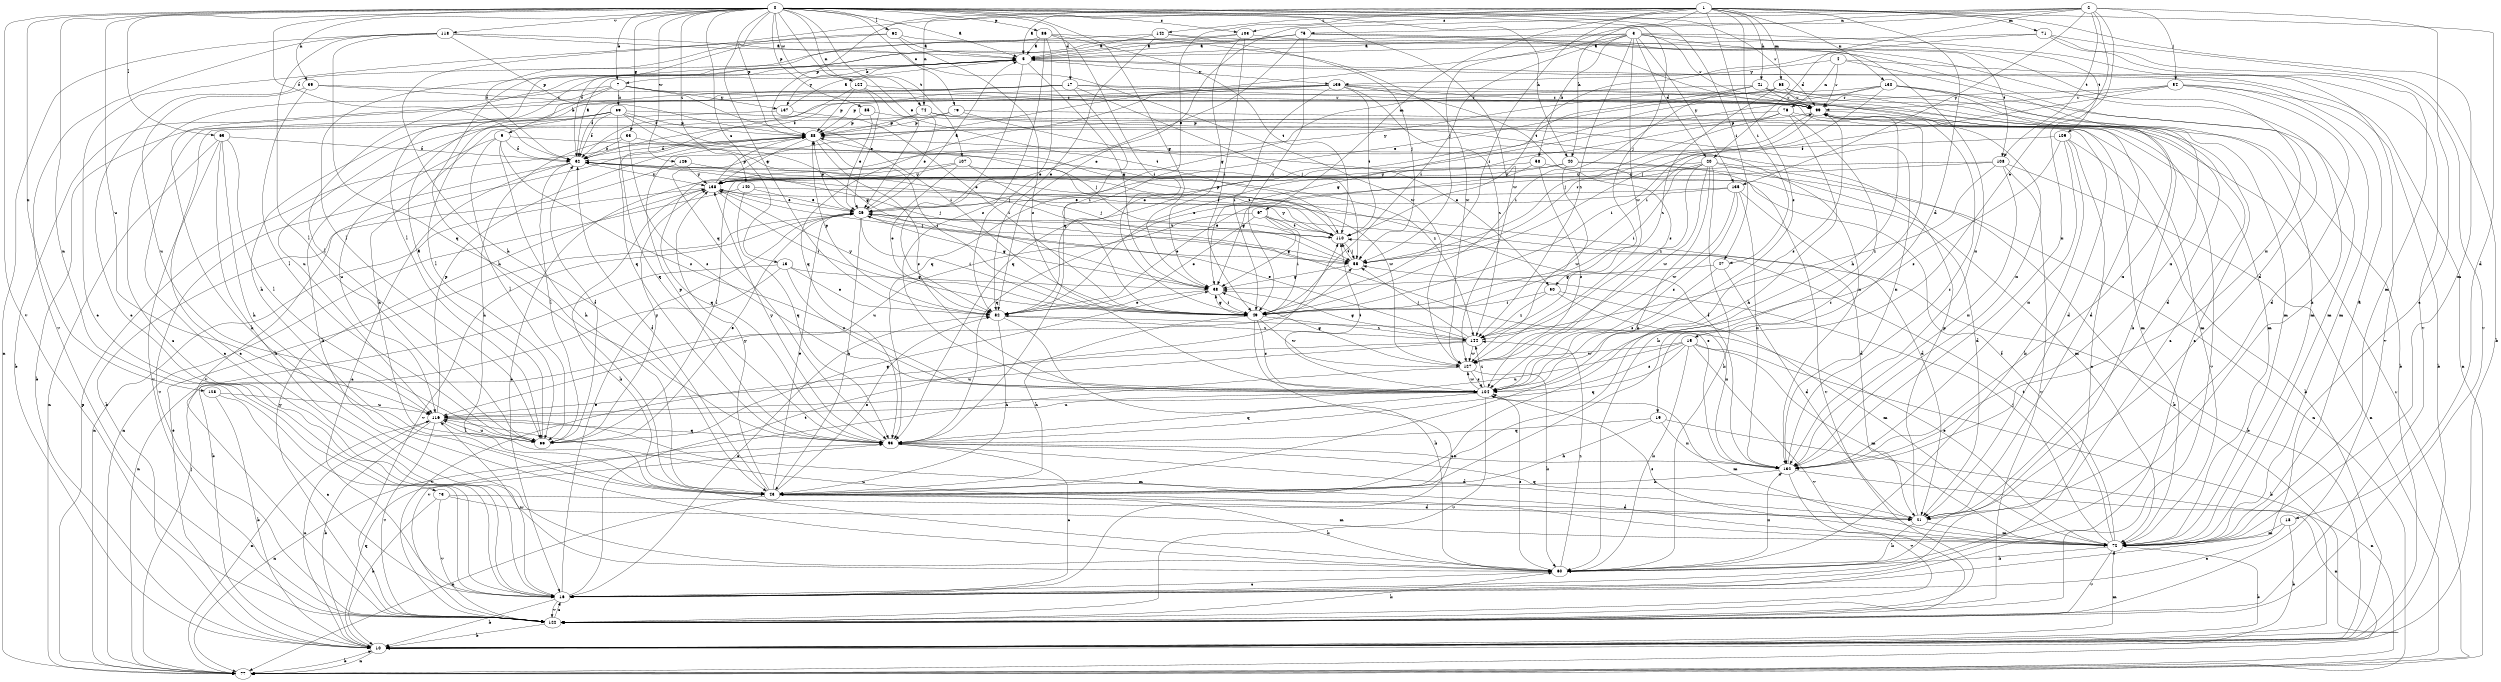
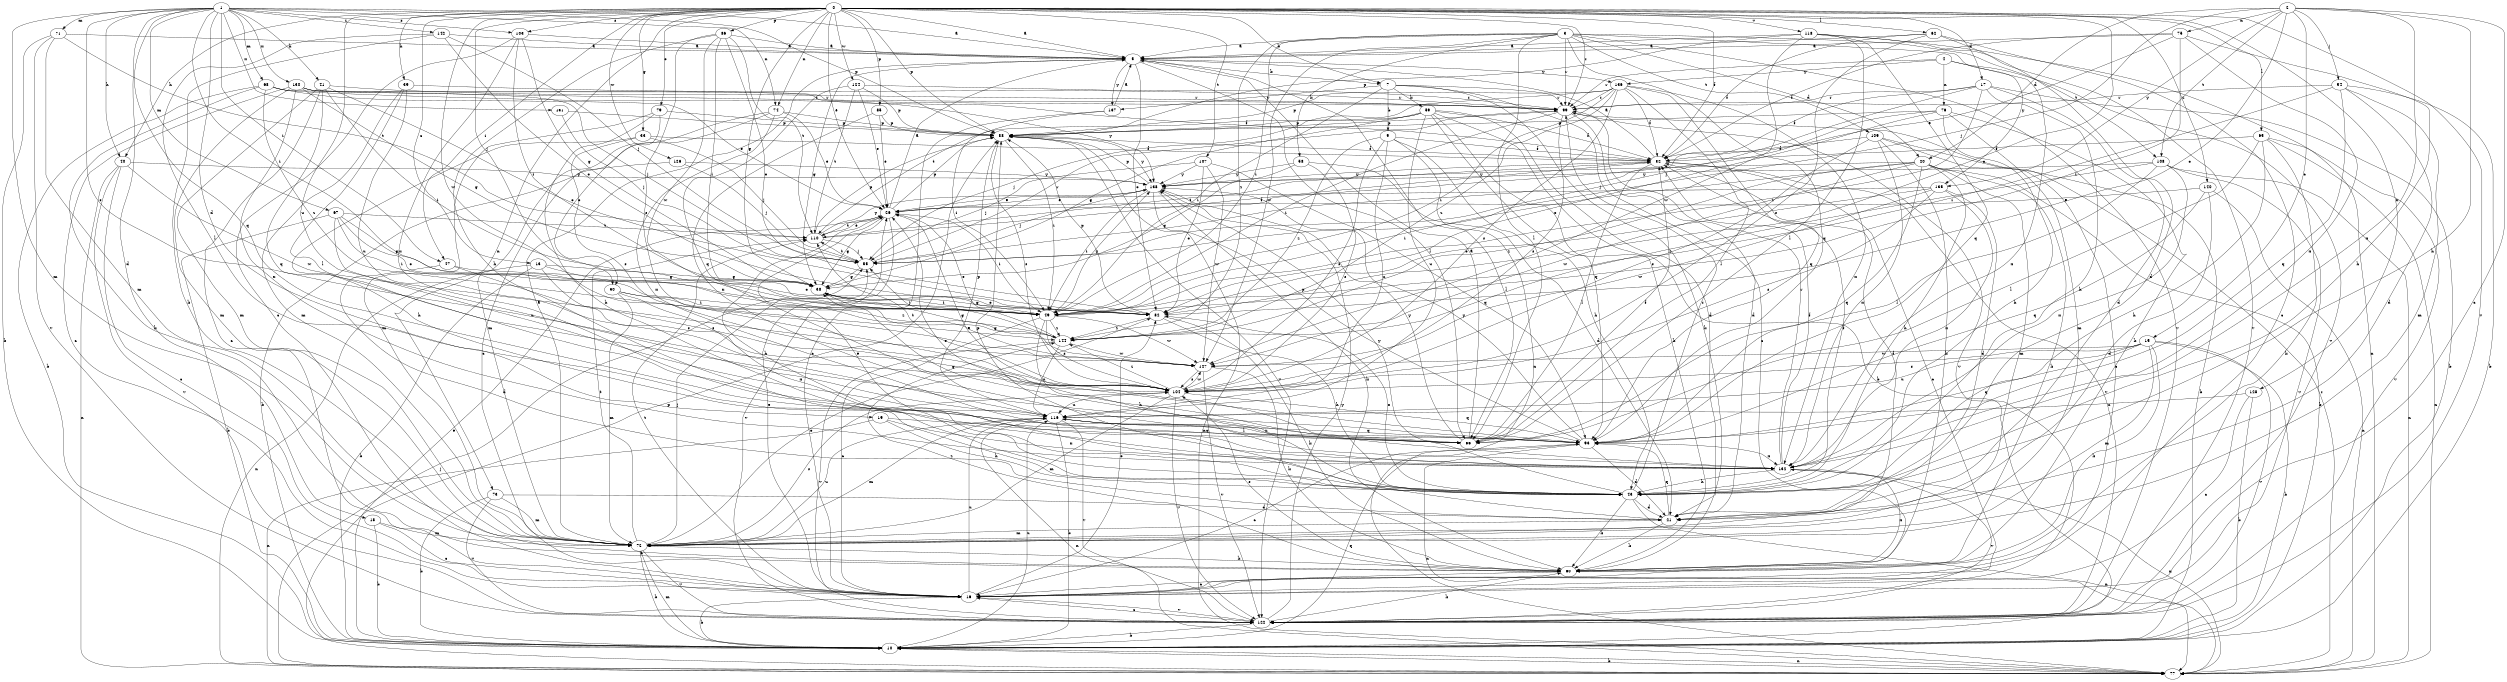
none -> (560, 110)
(522, 507) -> (970, 507)
